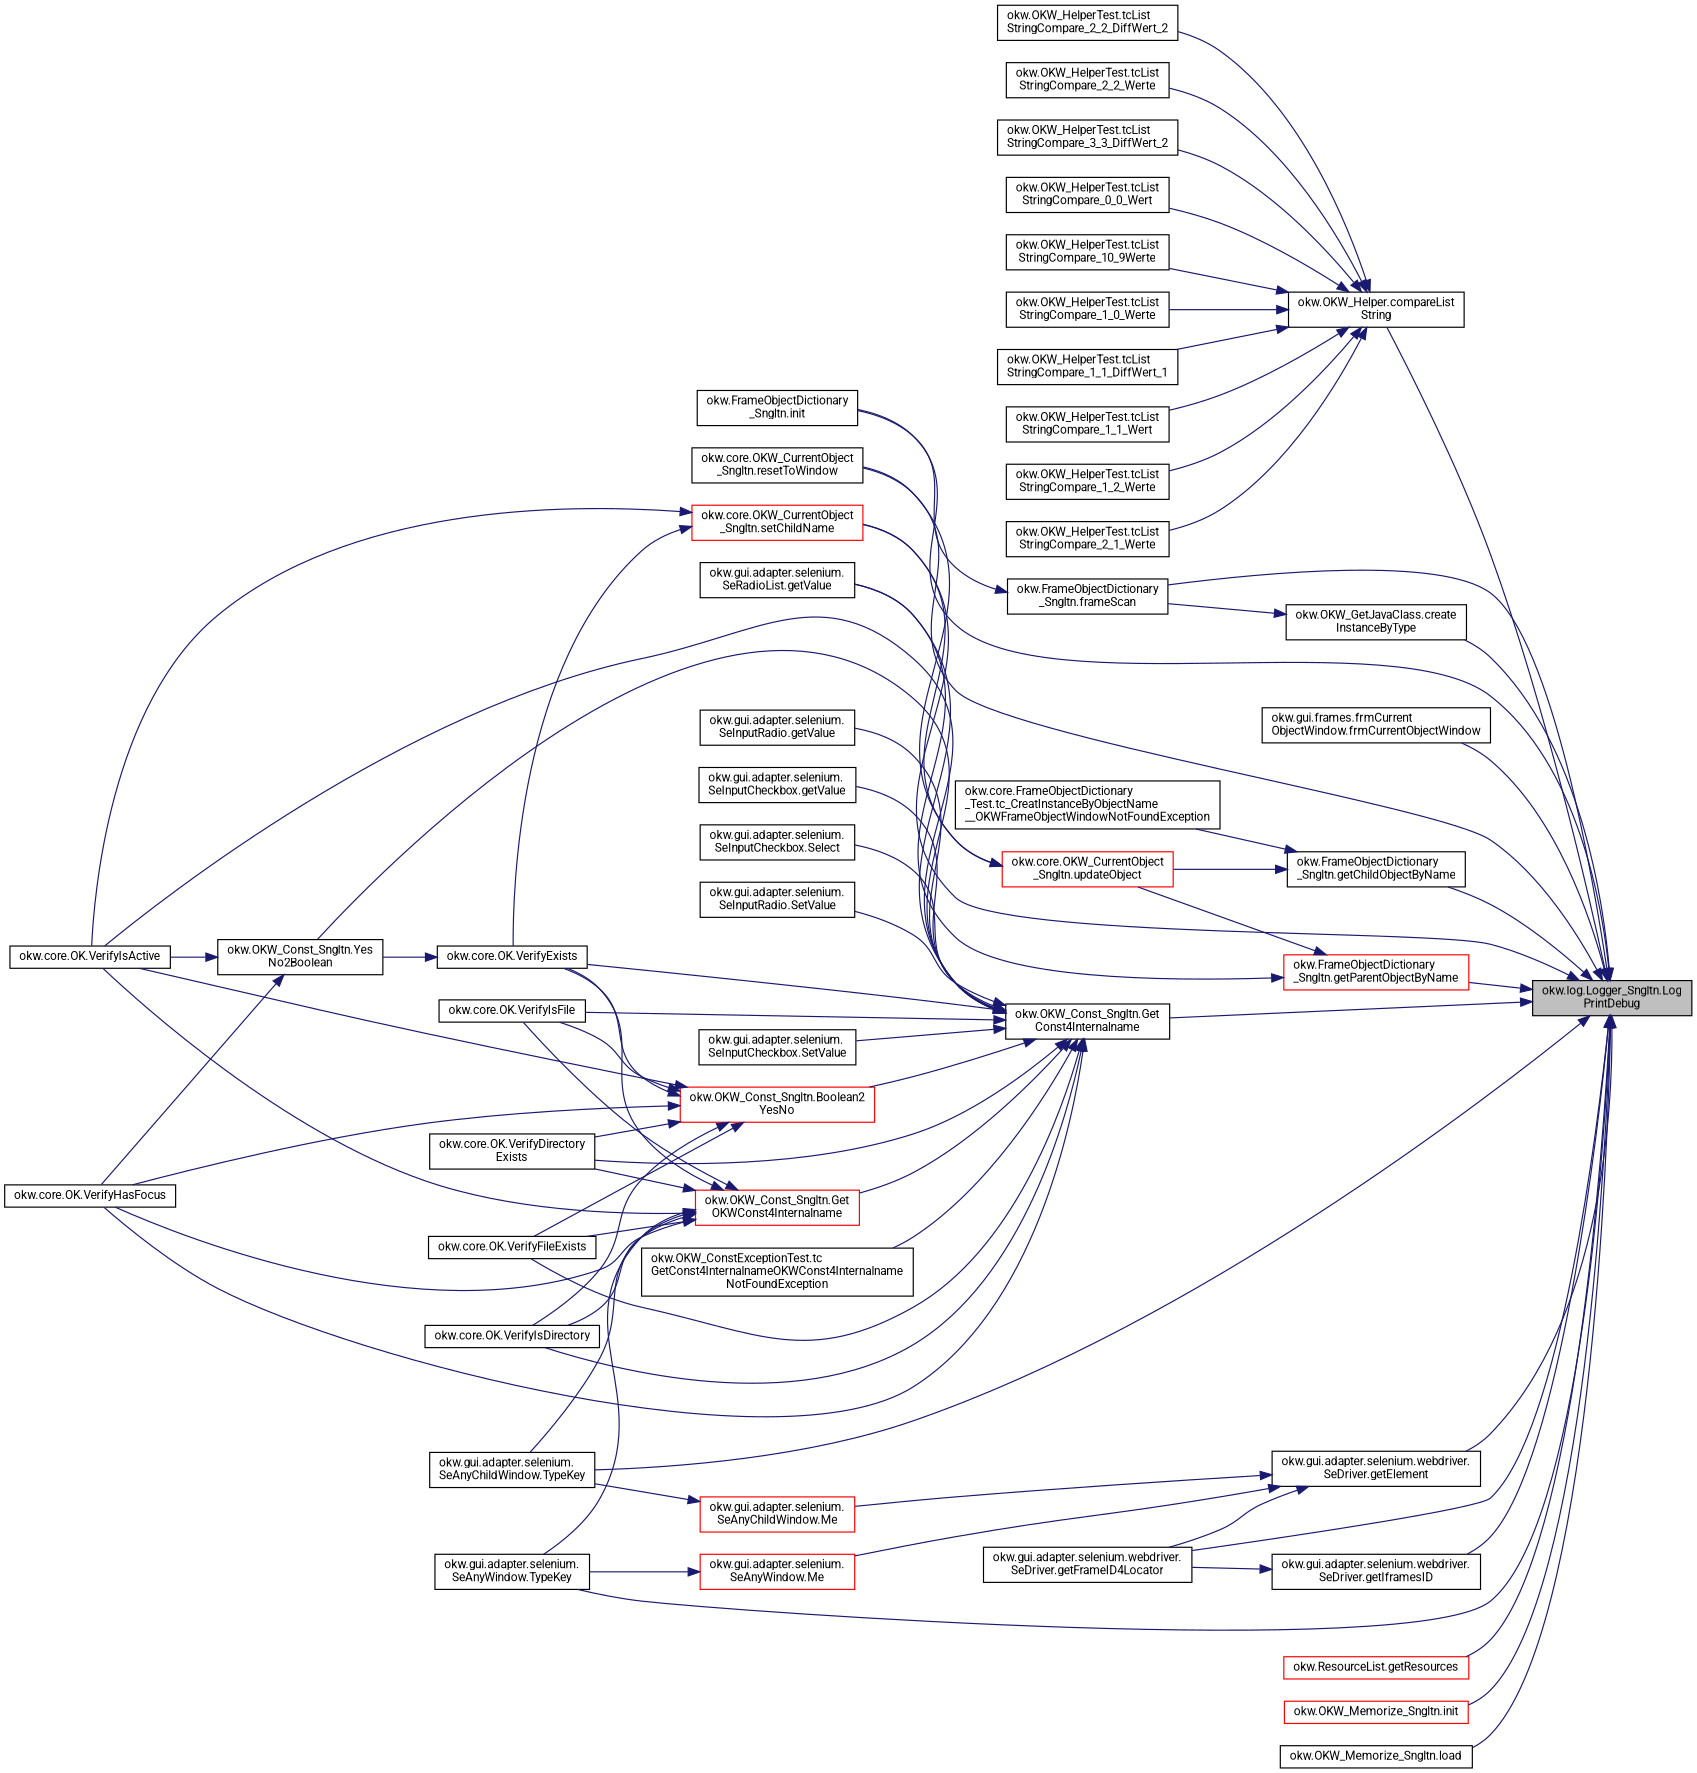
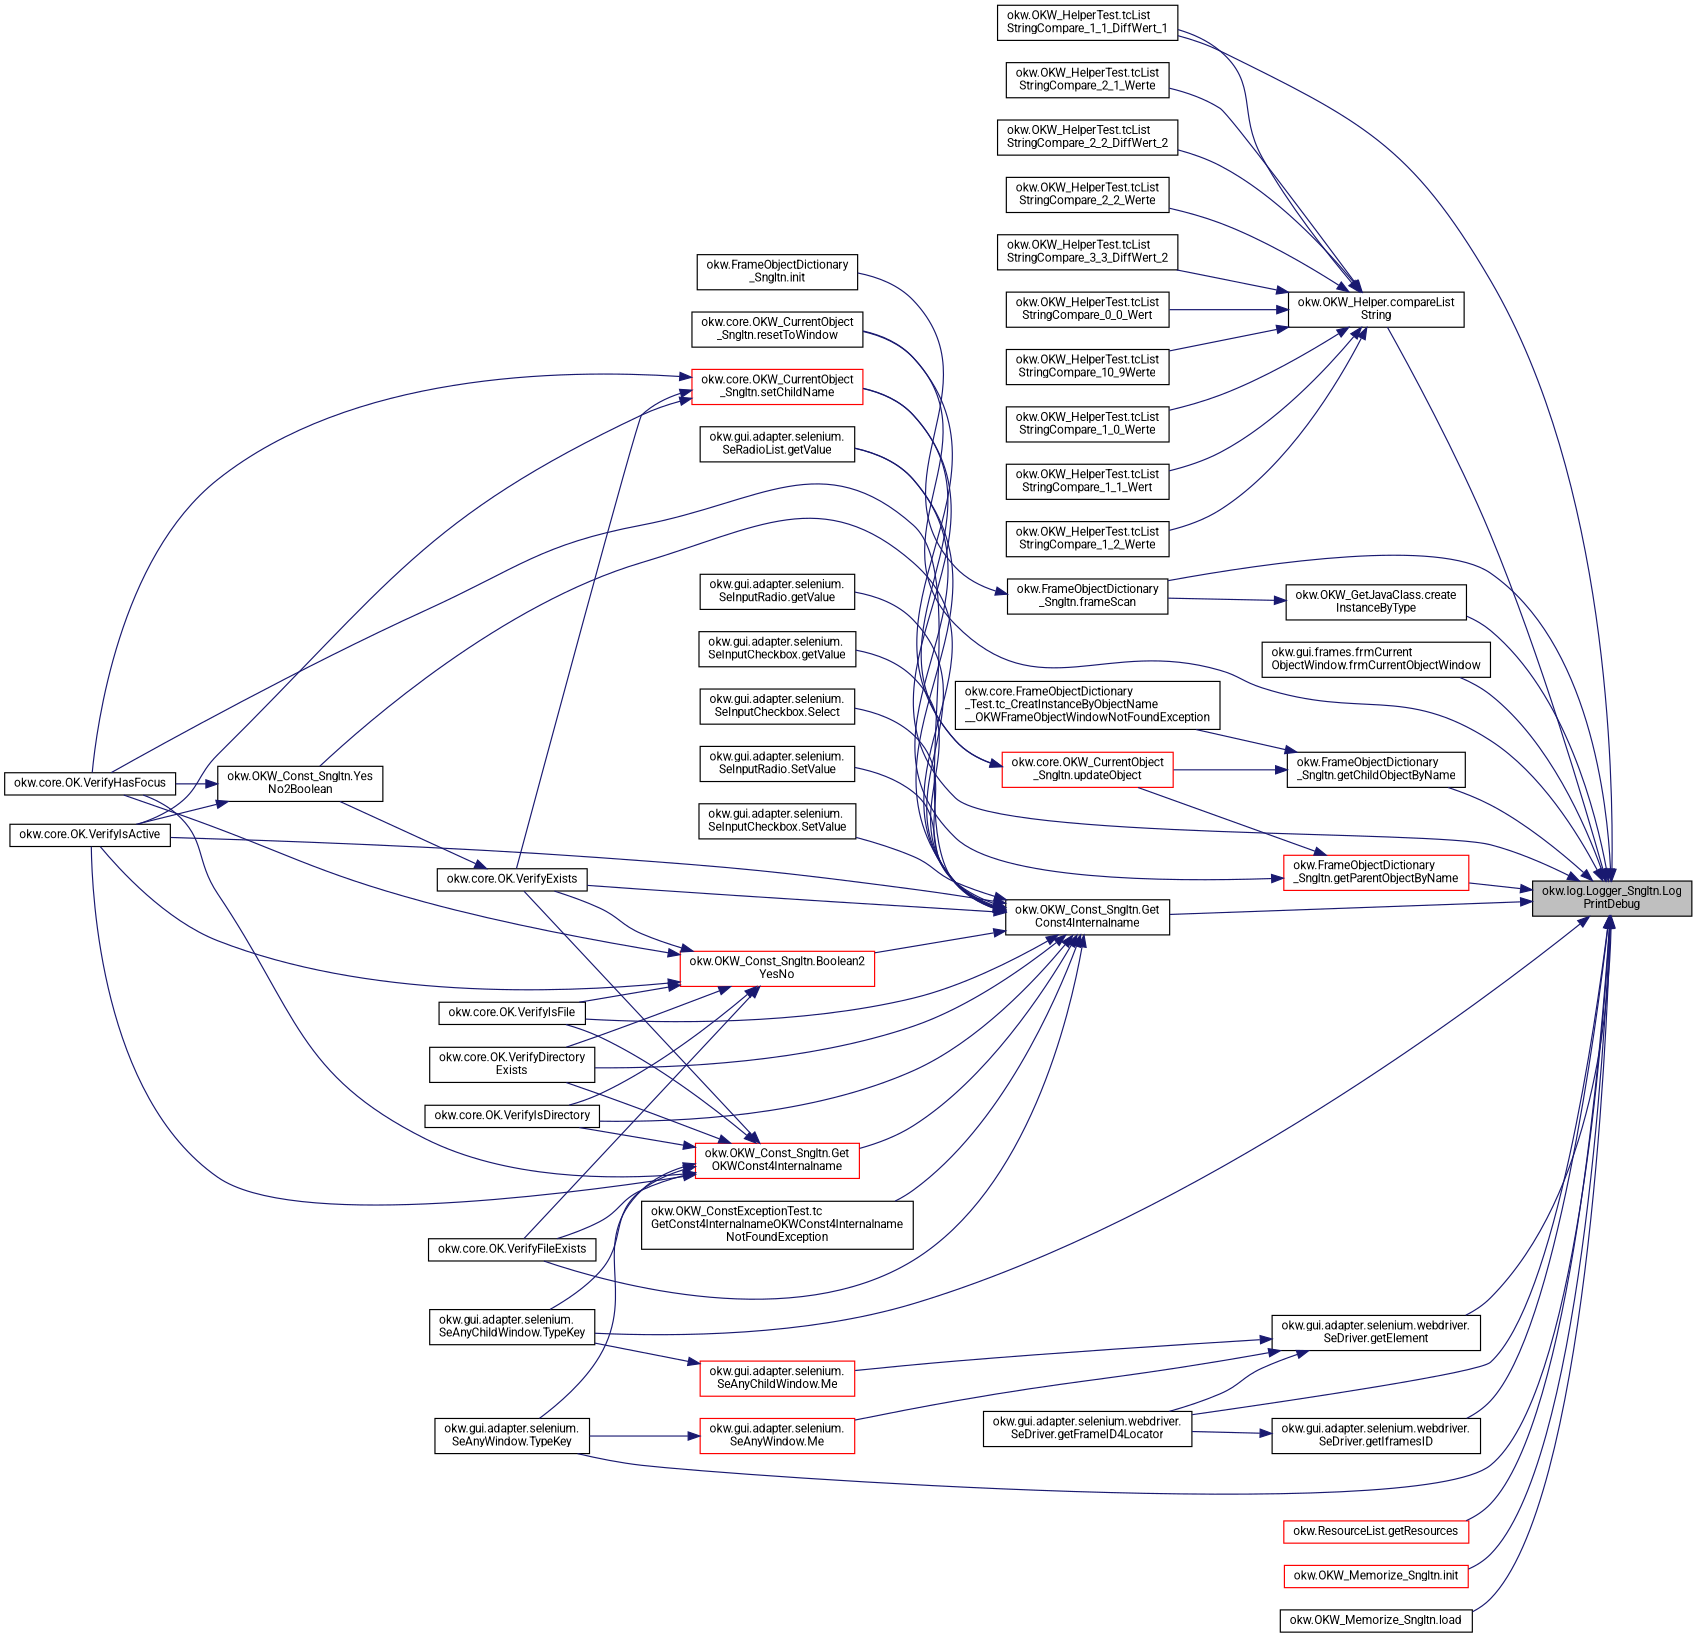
none -> (284, 438)
(1242, 663) -> (1534, 371)
